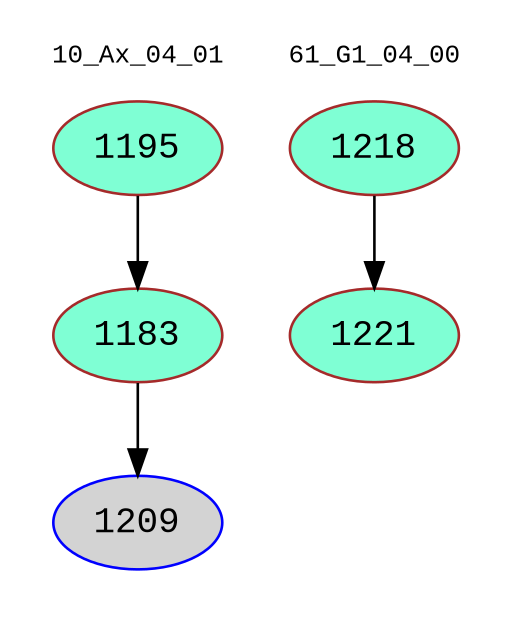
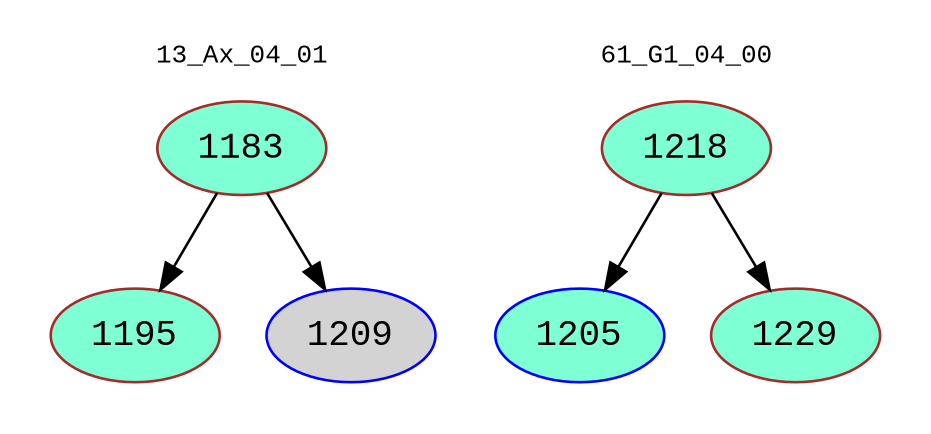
(139, 56) -> (243, 56)
(138, 229) -> (195, 230)
(374, 335) -> (796, 335)
none -> (580, 335)
